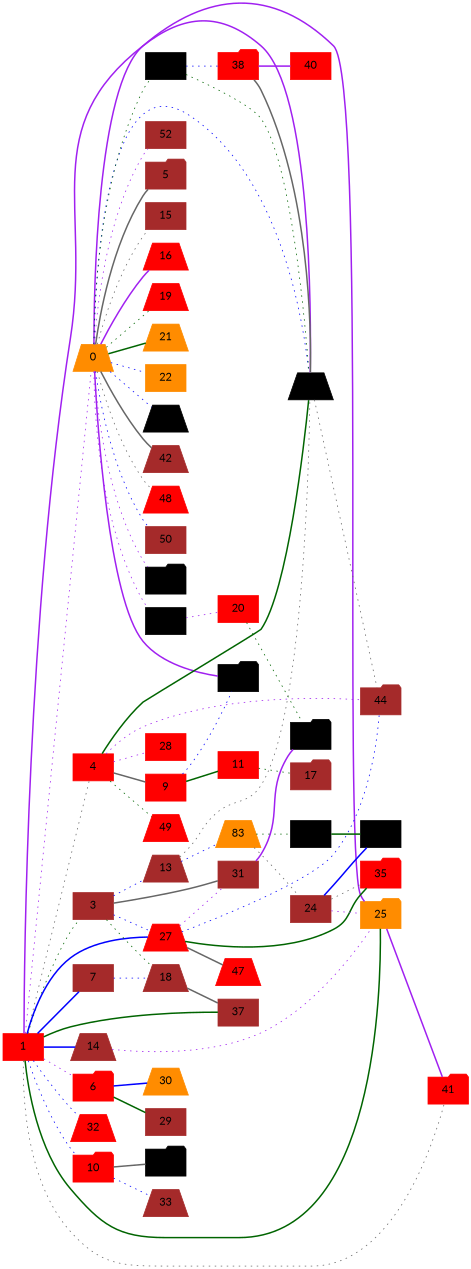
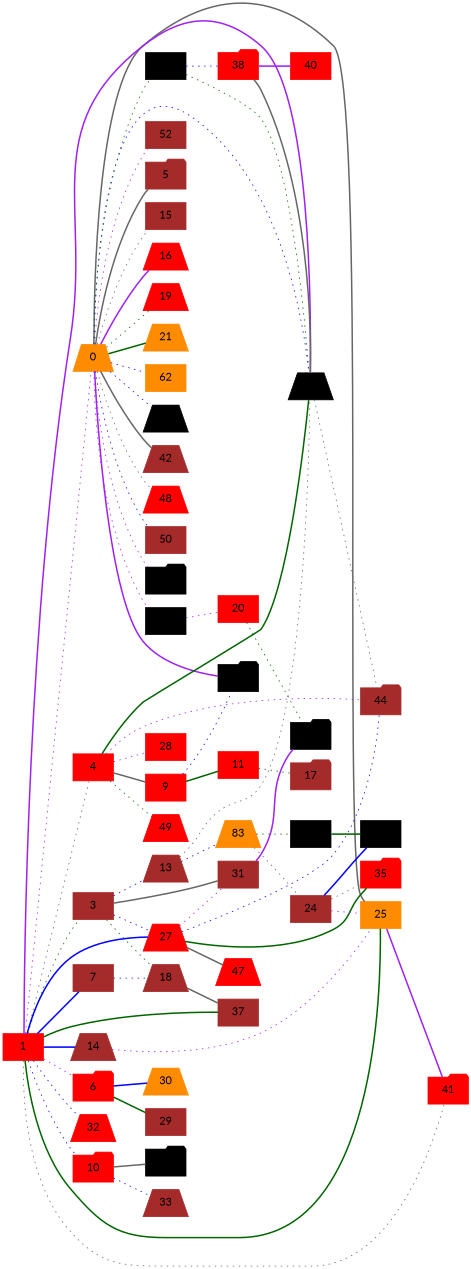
(350, 214) -> (350, 214)
(166, 378) -> (166, 378)
(381, 915) -> (381, 915)
